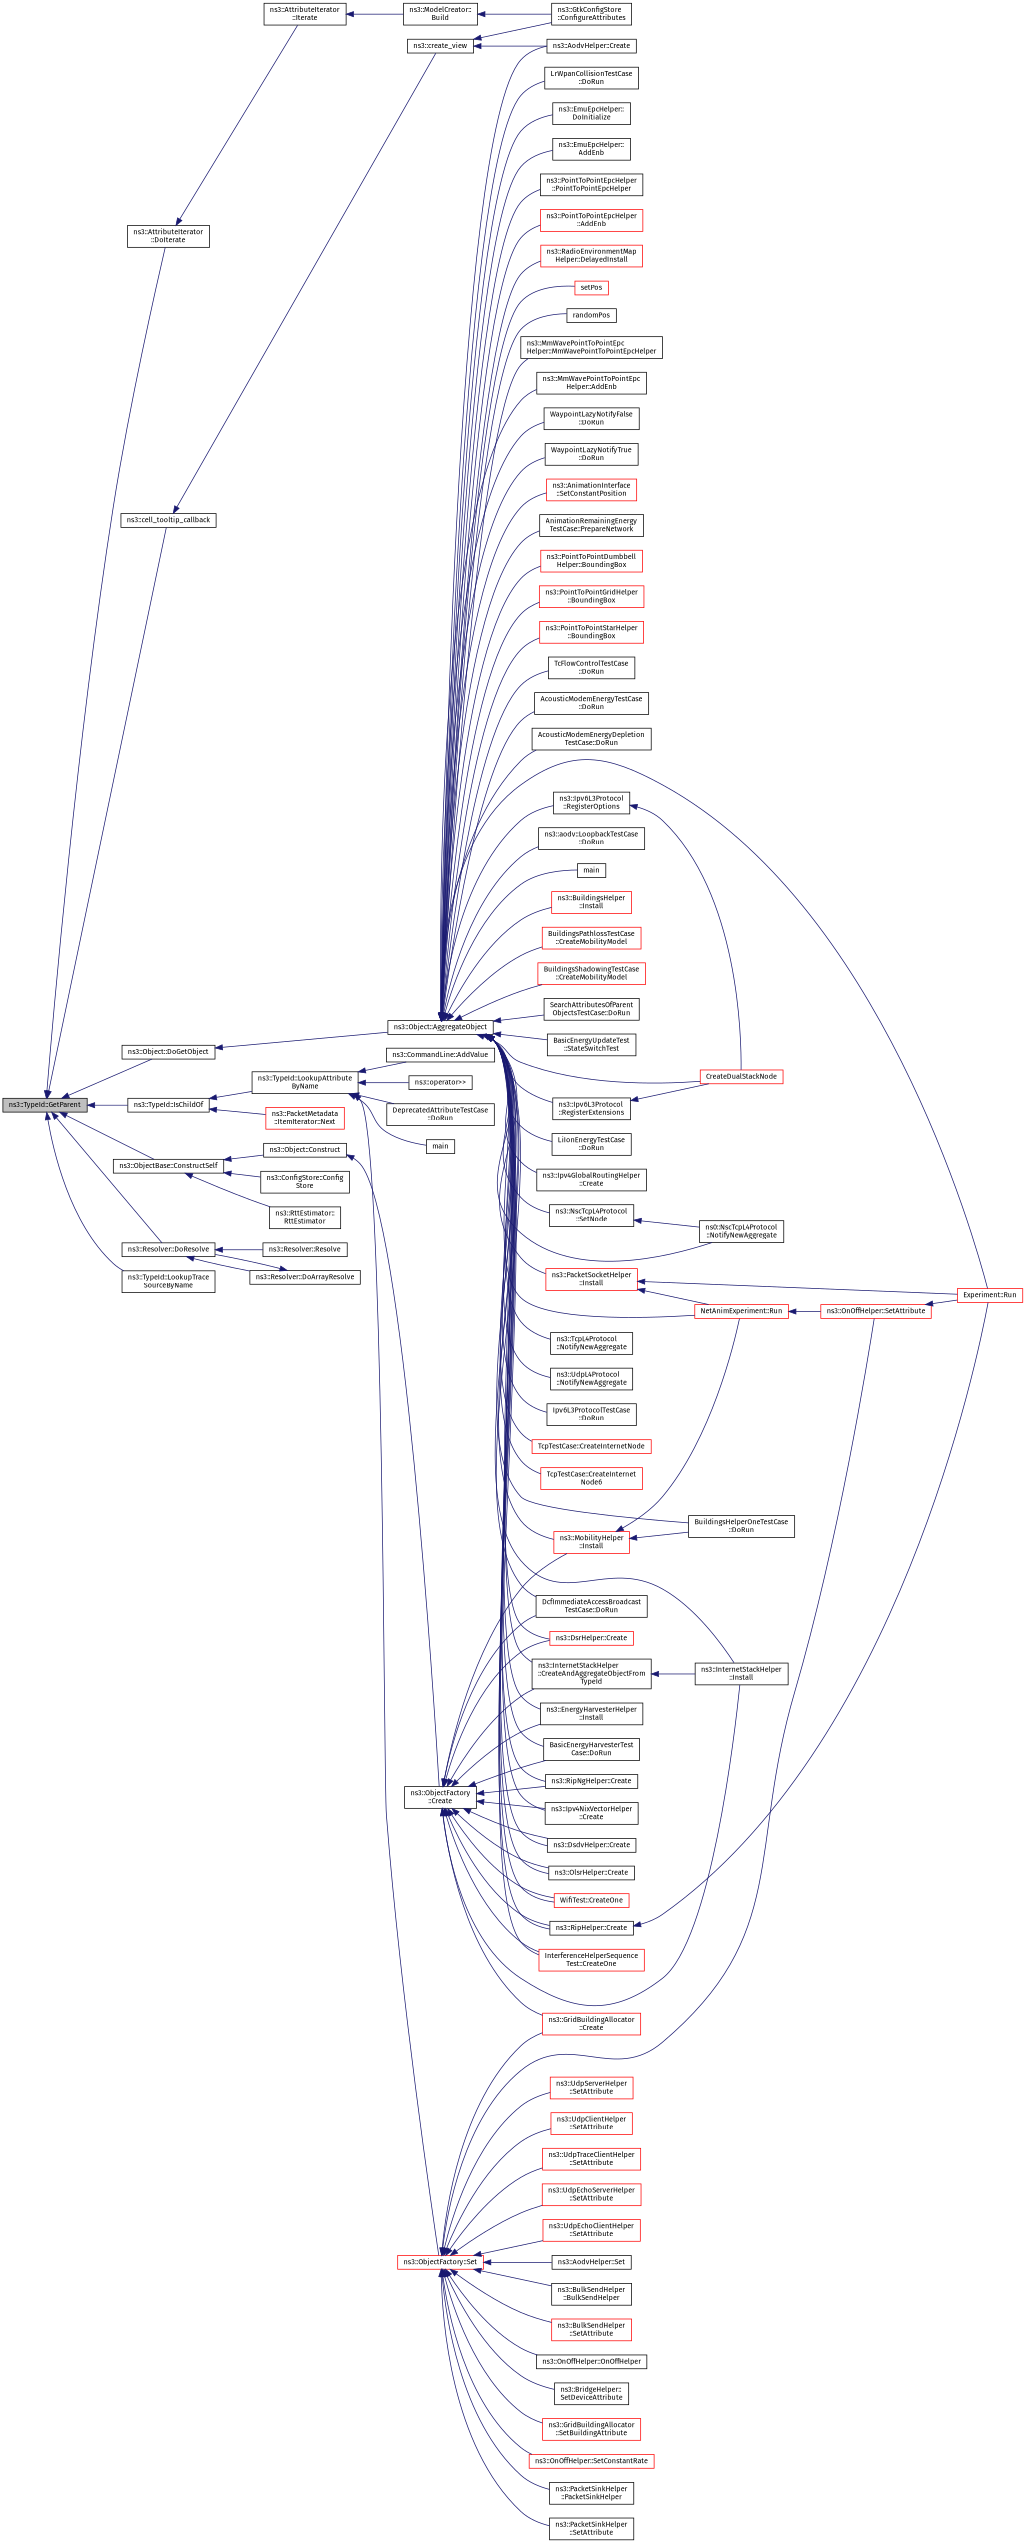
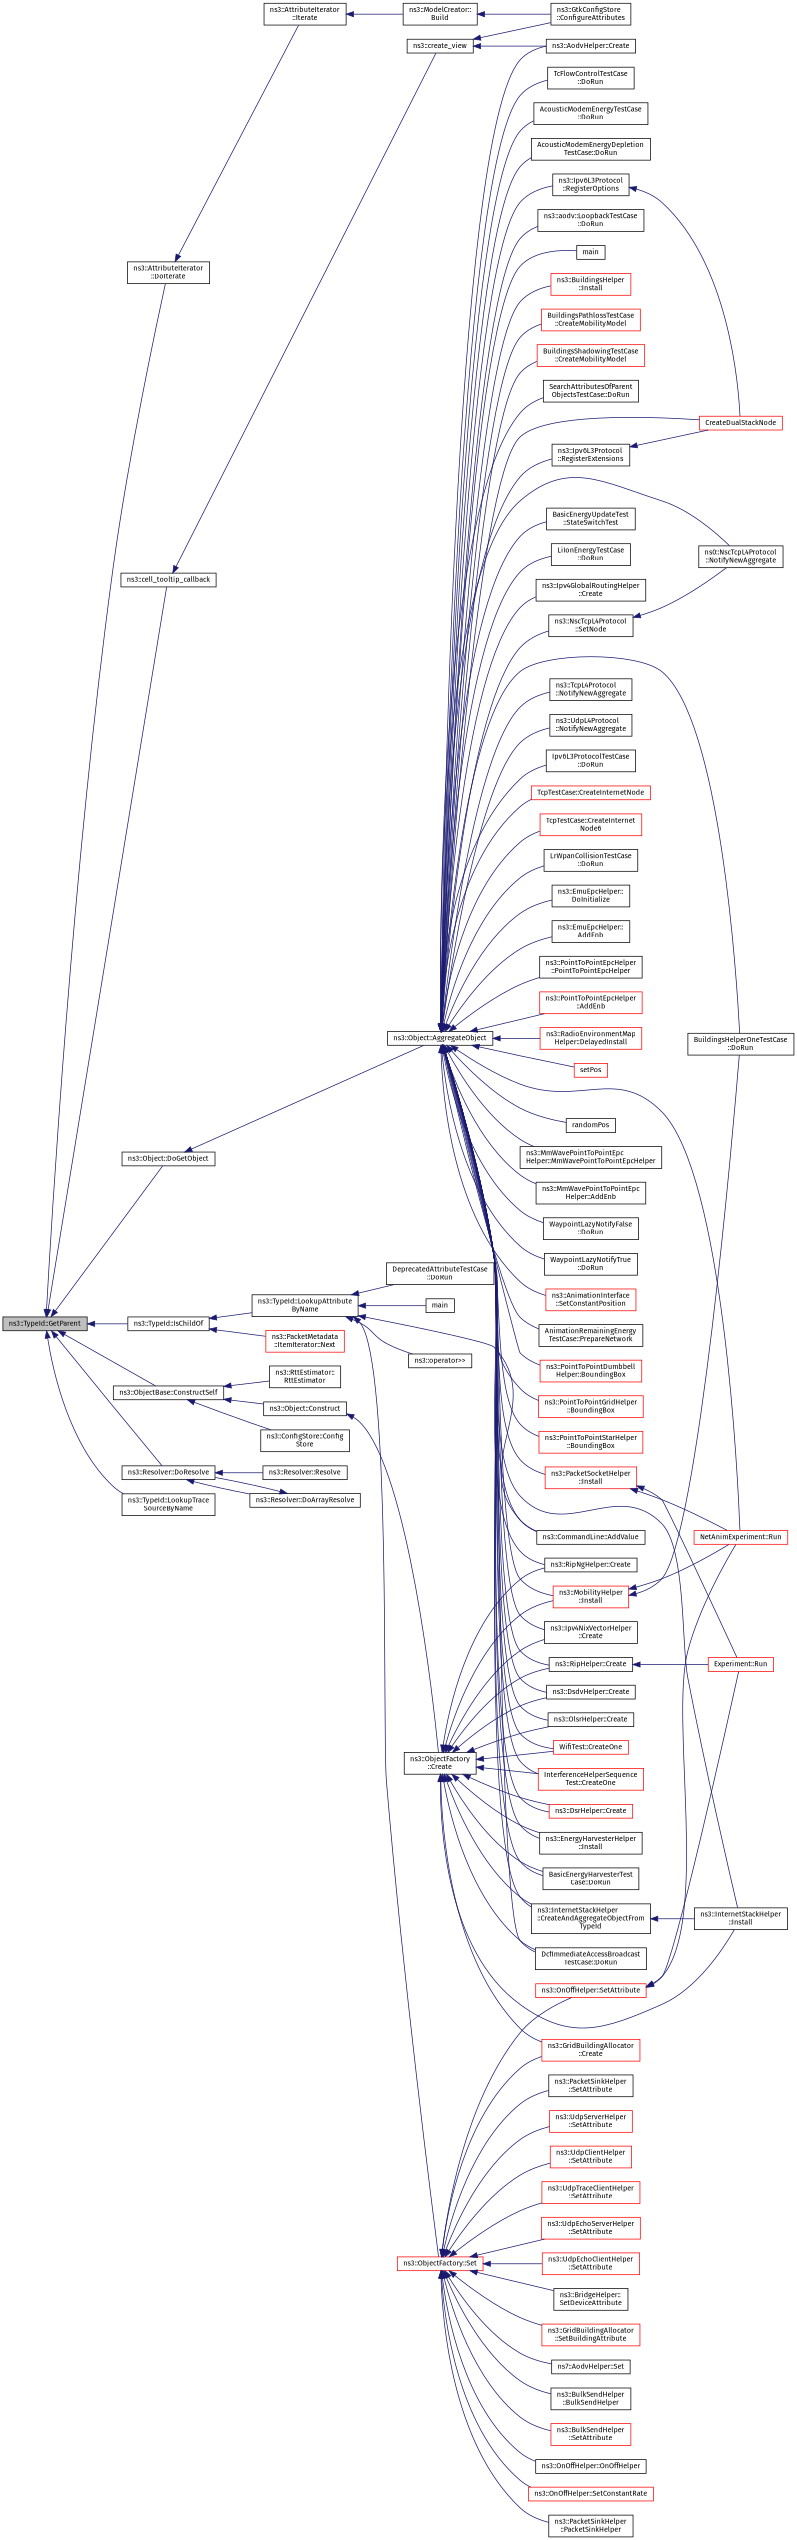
(747, 848) -> (497, 1296)
(808, 1311) -> (684, 1763)
(592, 2262) -> (591, 2367)
